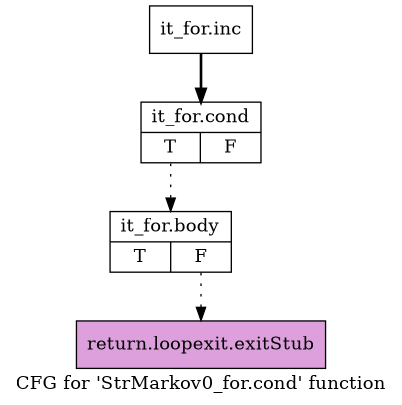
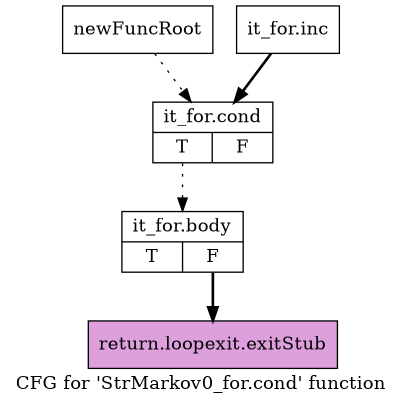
none -> (138, 30)
(201, 290) -> (213, 290)
